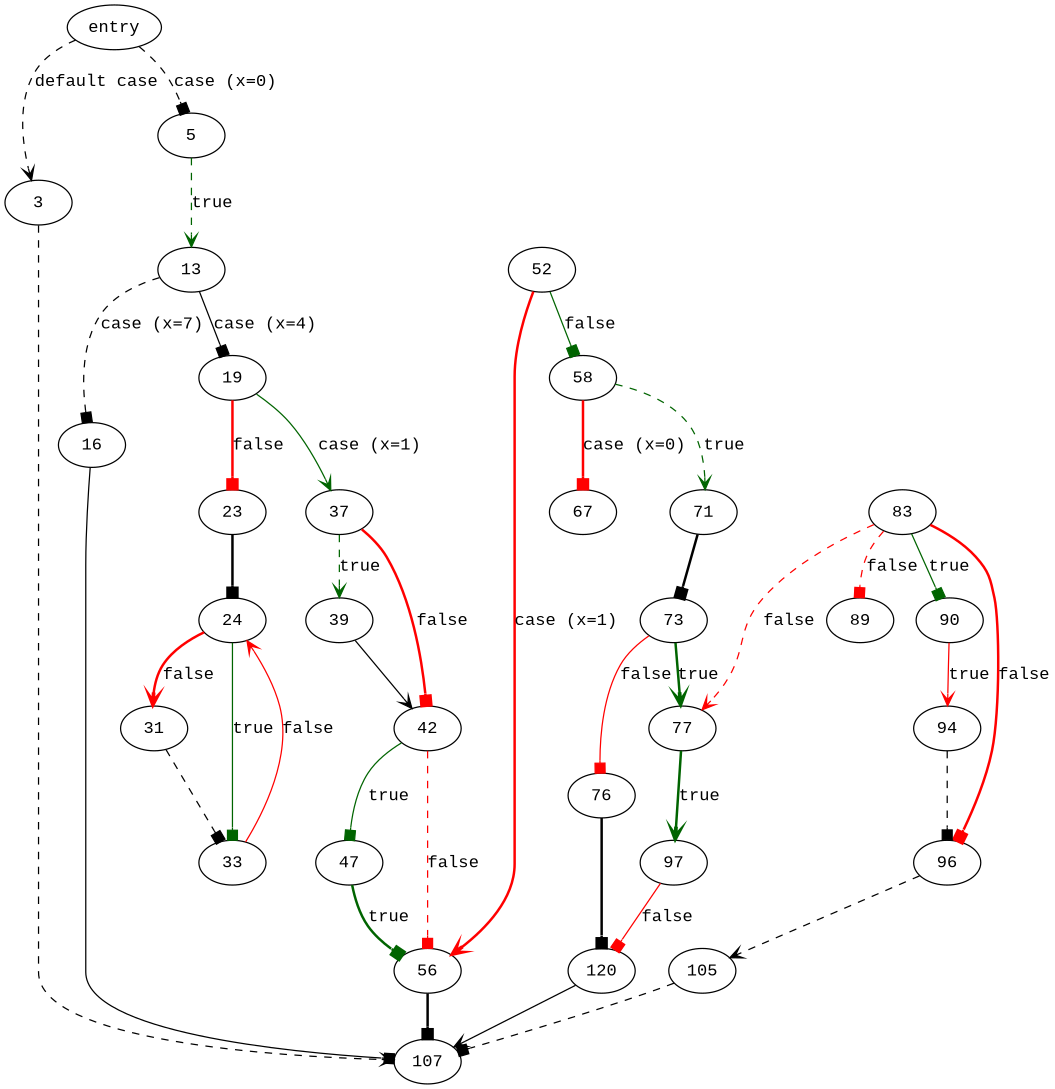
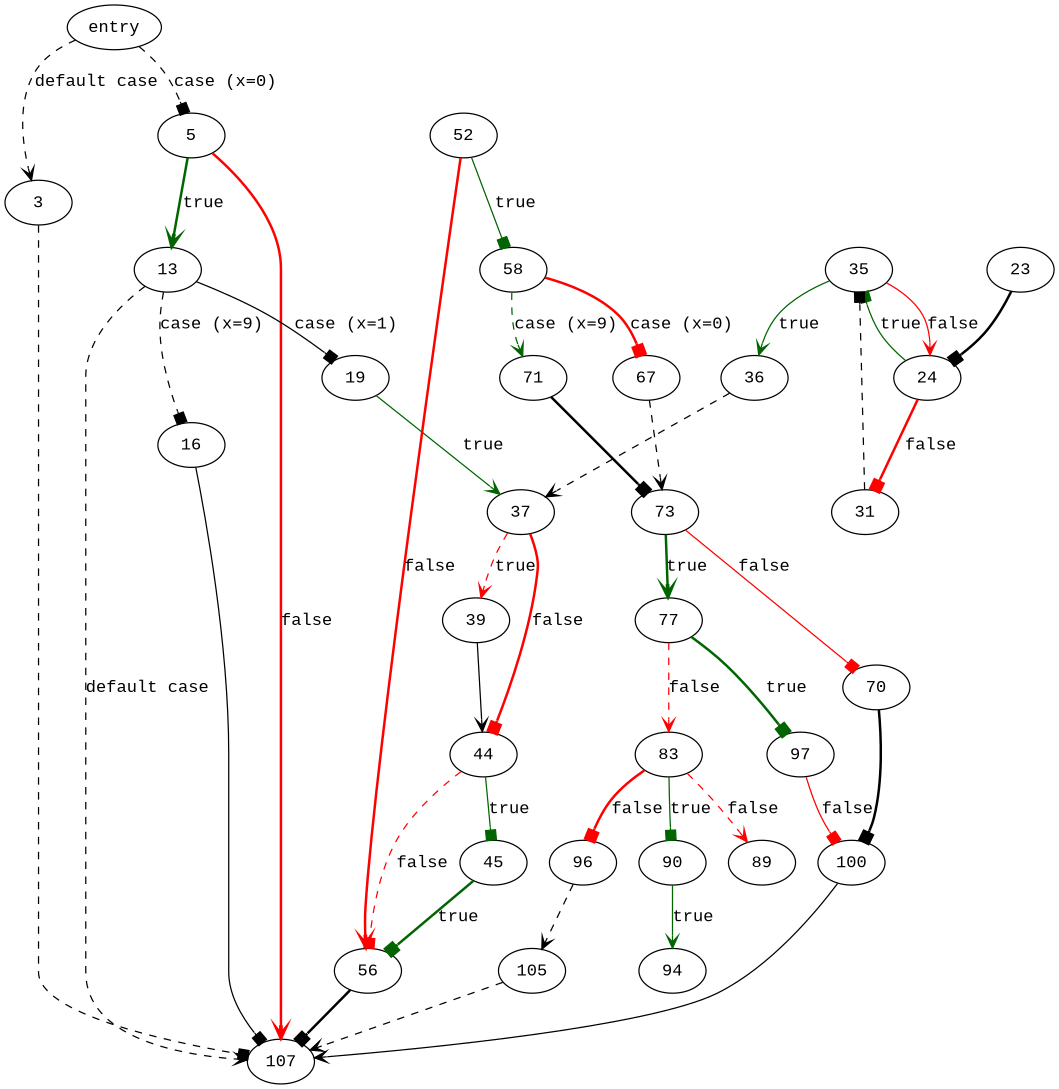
(191, 196) -> (181, 196)
(152, 324) -> (212, 324)
(265, 324) -> (346, 324)
(590, 324) -> (516, 203)
none -> (755, 378)
(232, 439) -> none
(370, 445) -> (484, 445)
none -> (656, 445)
(725, 445) -> (566, 324)
(867, 556) -> (715, 802)
(339, 560) -> (494, 559)
none -> (281, 578)
(769, 592) -> (669, 681)
(566, 620) -> (430, 566)
(170, 656) -> (899, 439)
(948, 668) -> (672, 911)
none -> (86, 713)
(428, 728) -> (484, 755)
(39, 783) -> (39, 709)
(679, 789) -> (738, 677)
(947, 789) -> none
(602, 796) -> (876, 687)
(232, 863) -> (859, 270)
(349, 863) -> (493, 863)
(602, 971) -> (851, 863)
(573, 1017) -> (412, 1014)
